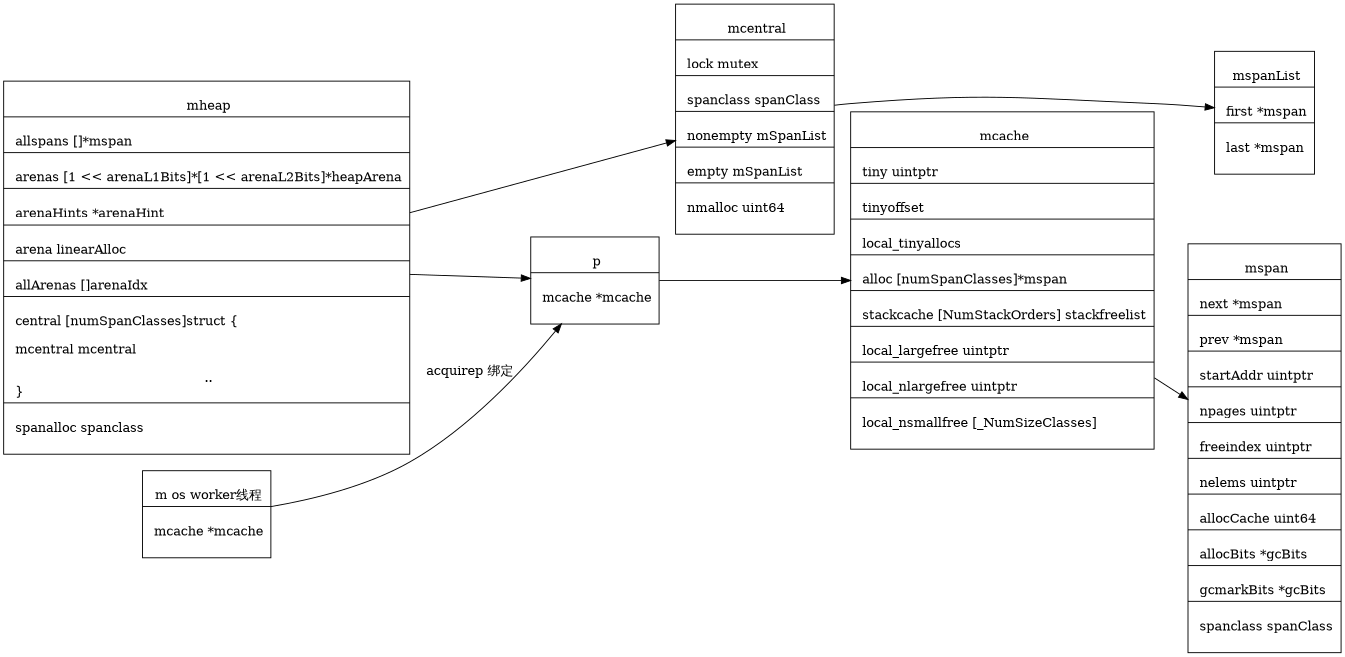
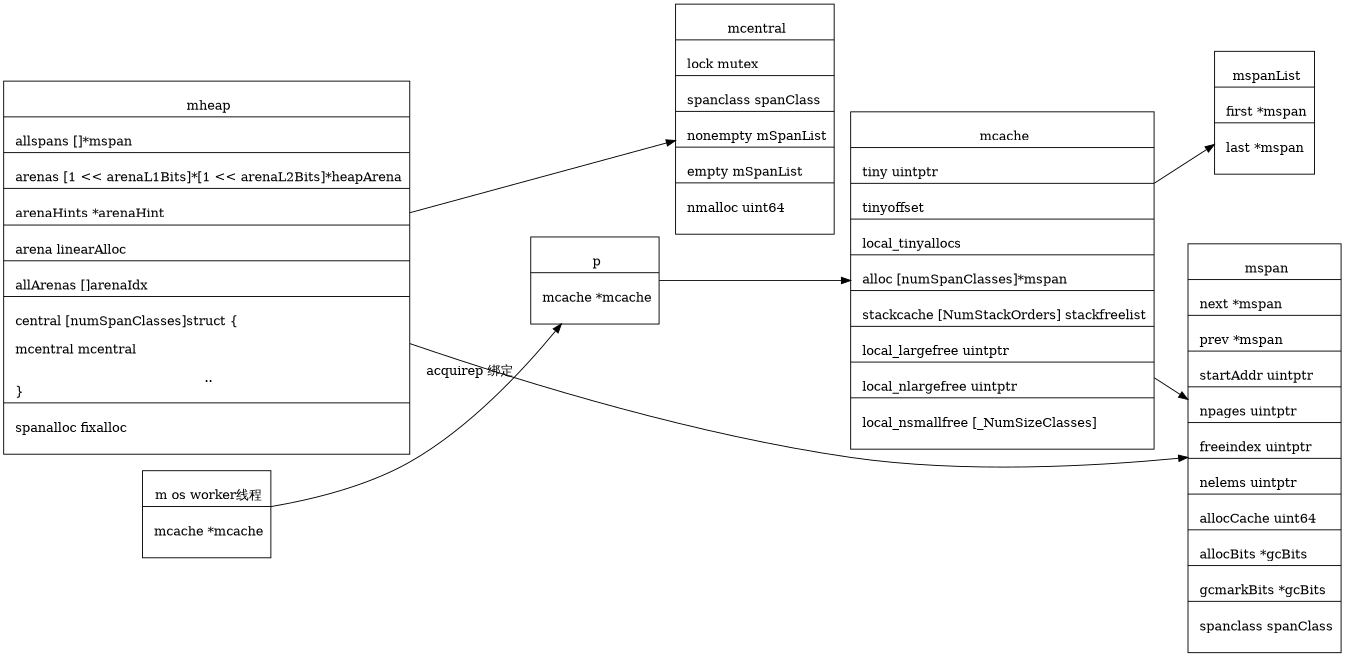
(1020, 98) -> (1180, 166)
(466, 276) -> (788, 447)
(77, 428) -> (69, 428)
